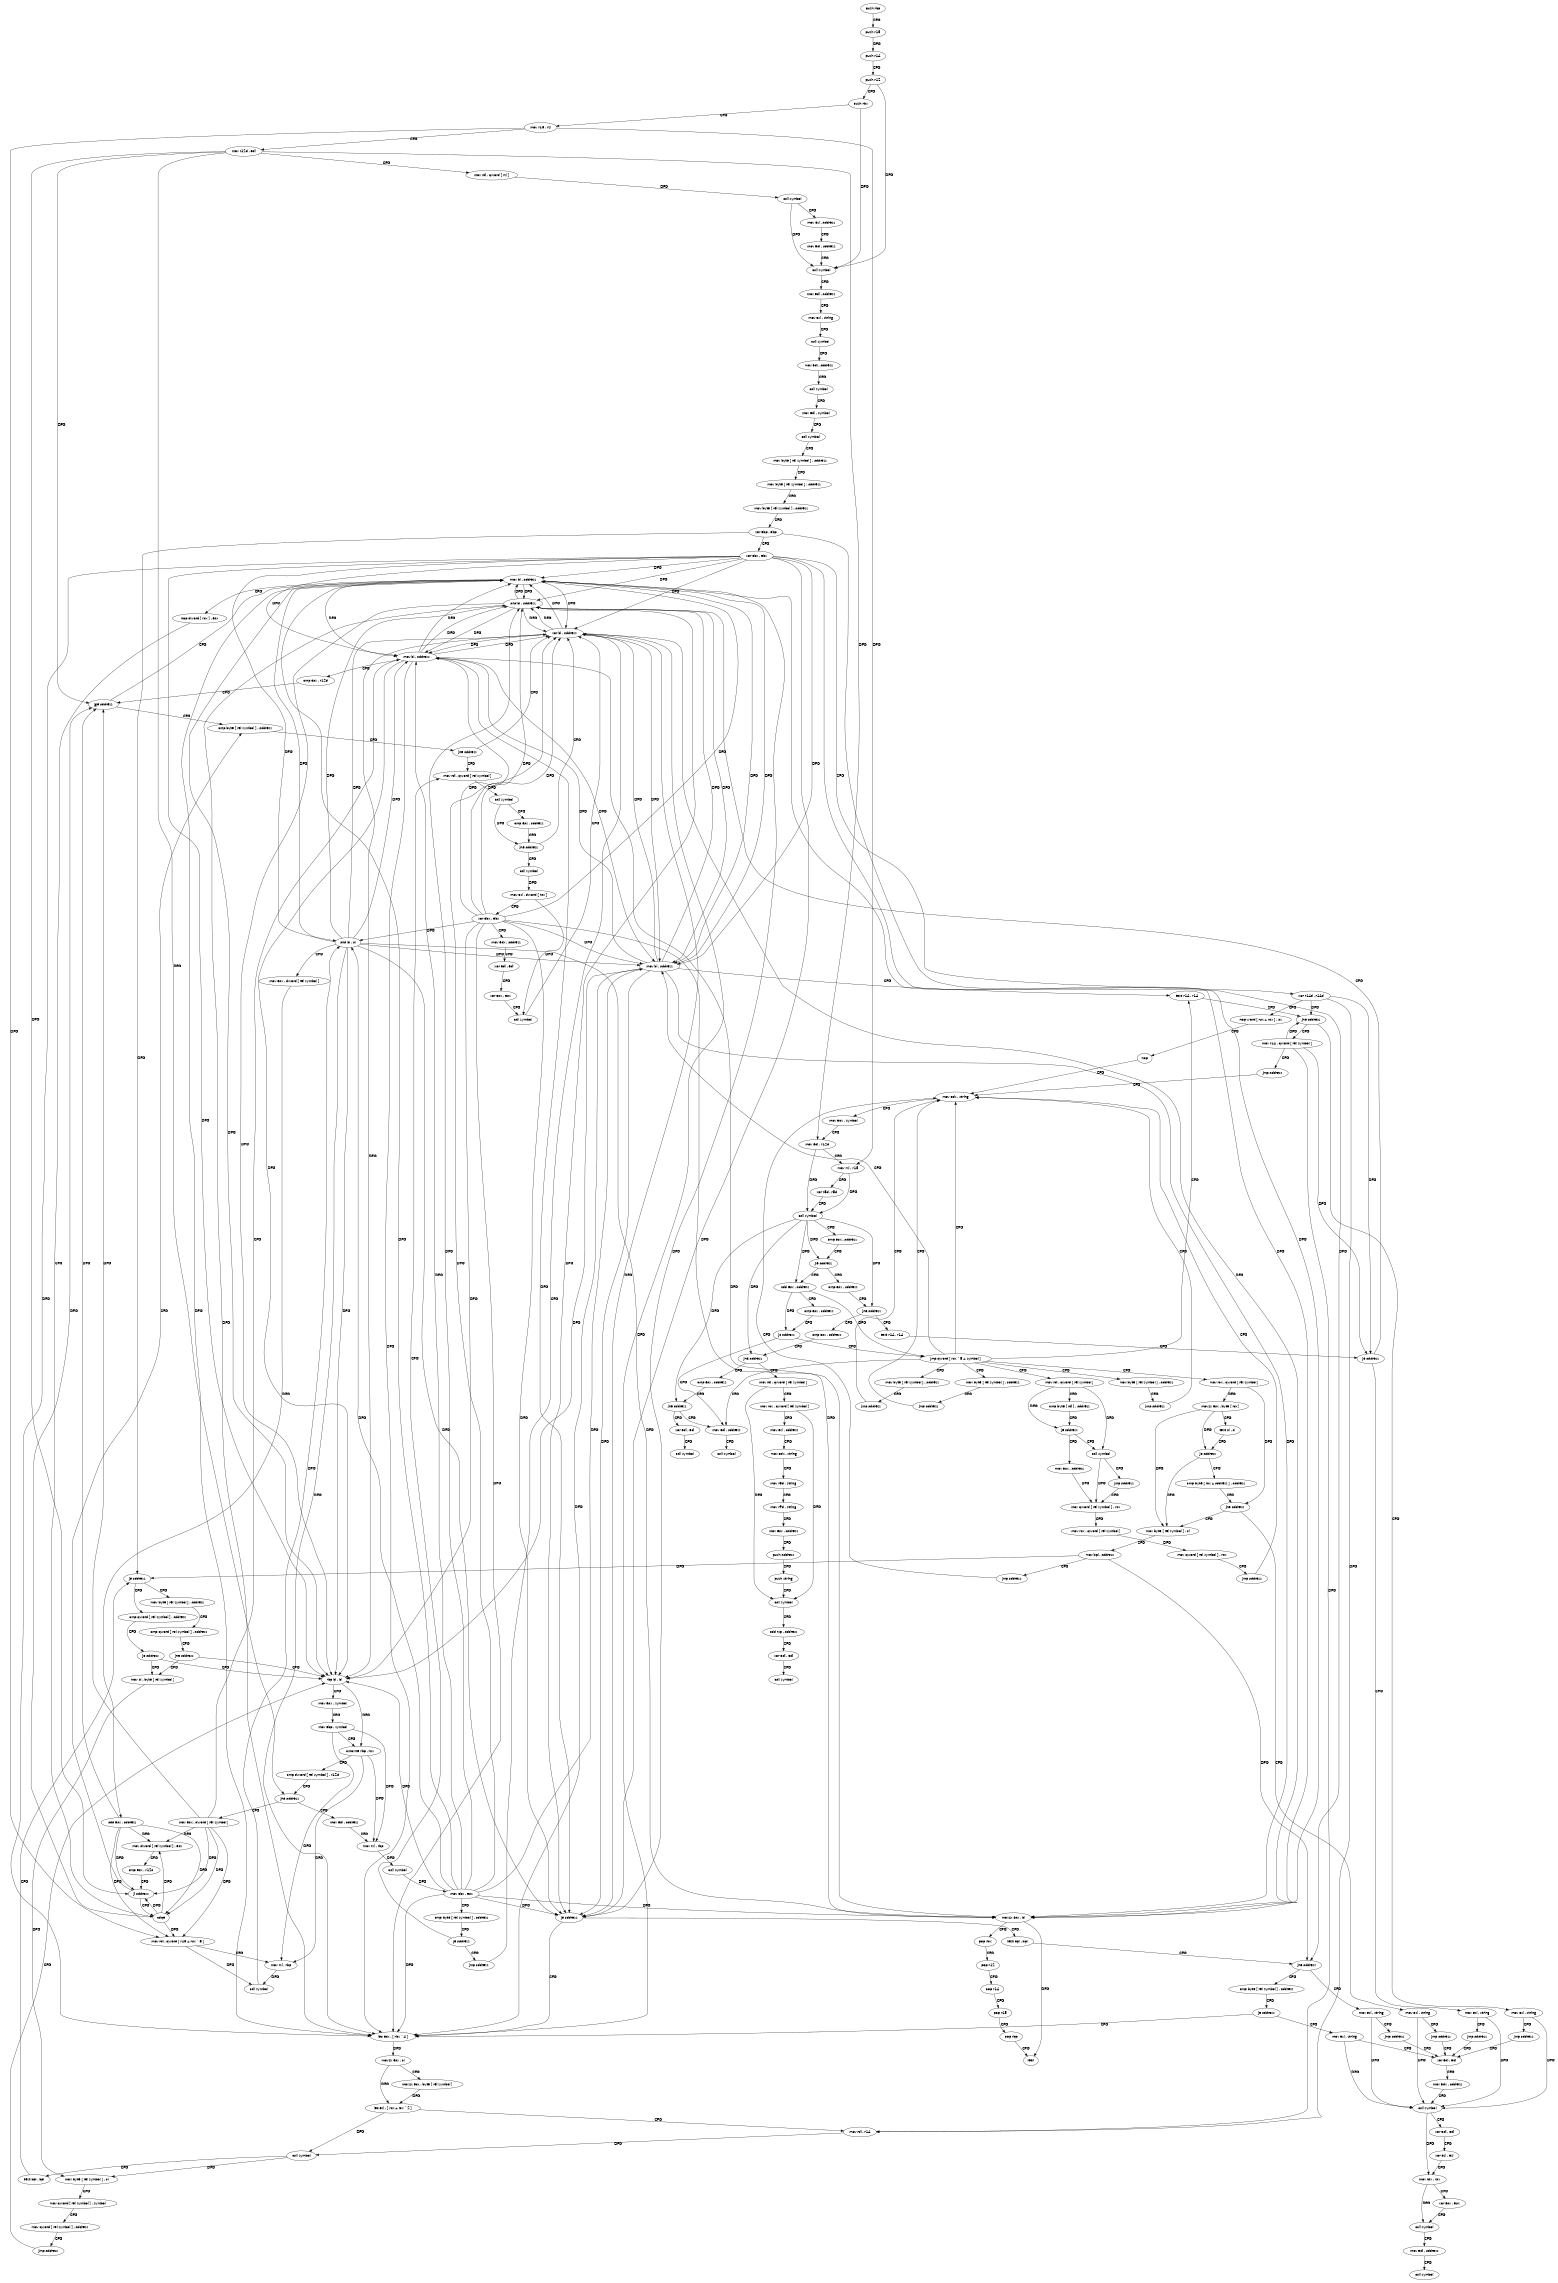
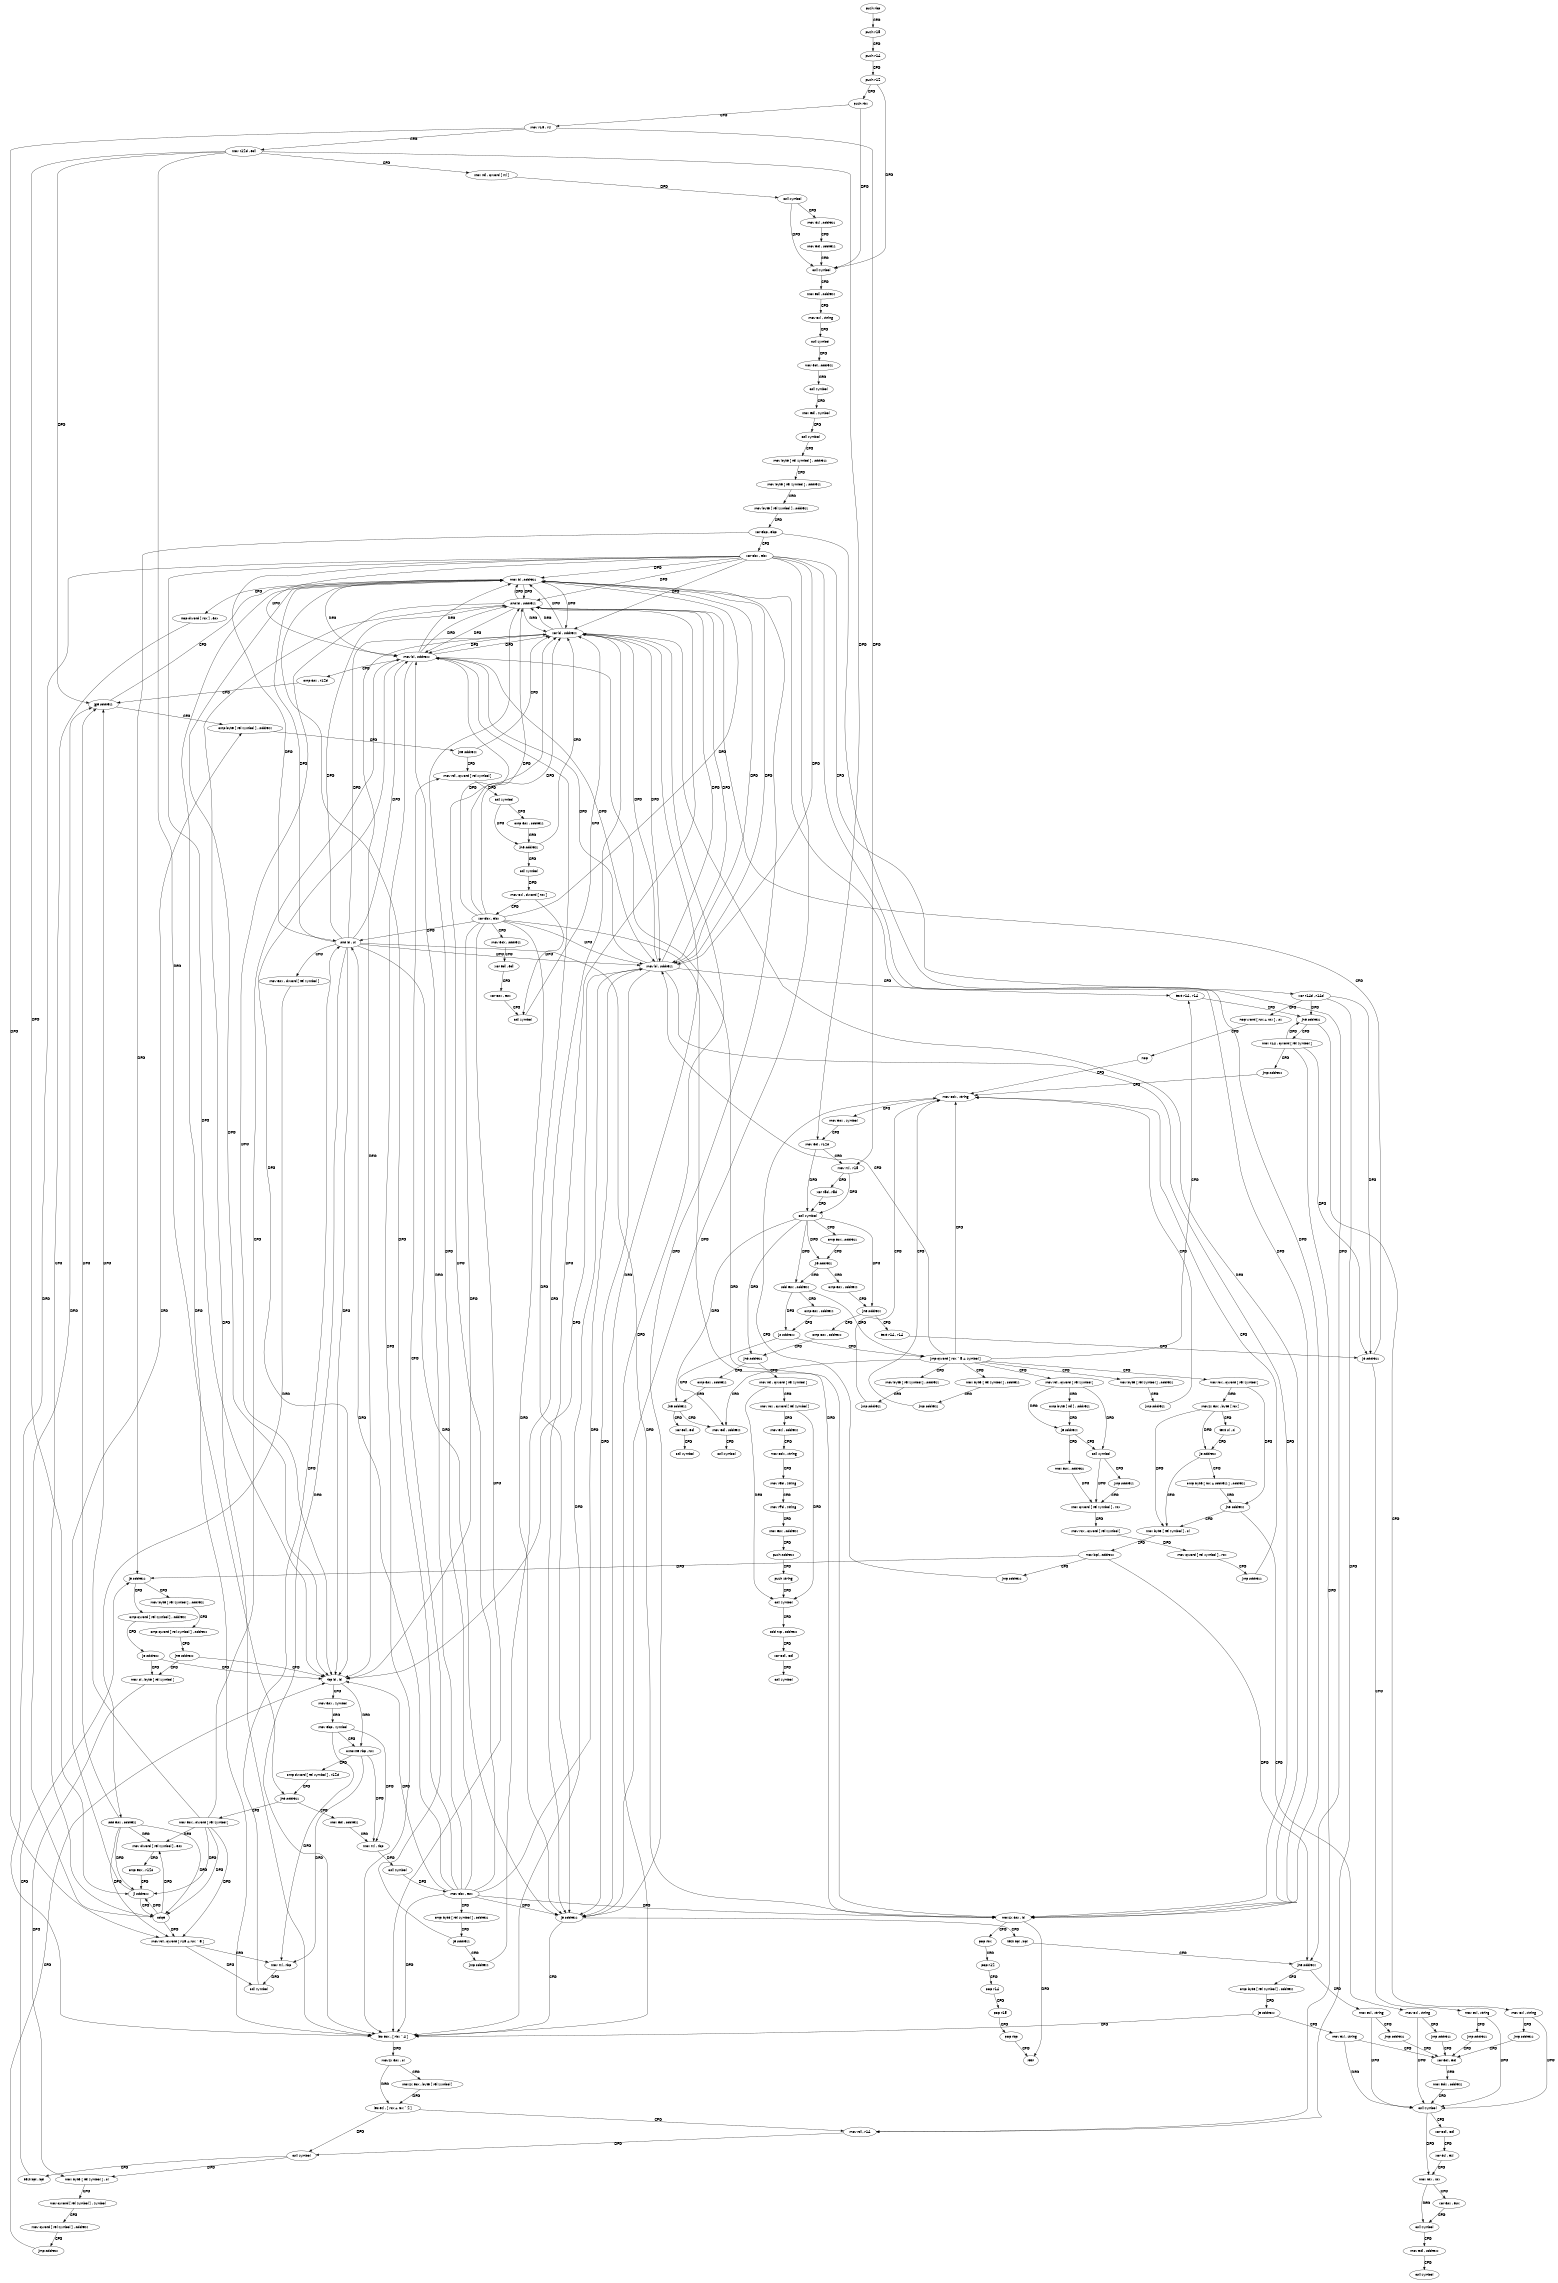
(877, 44) -> (877, 44)
